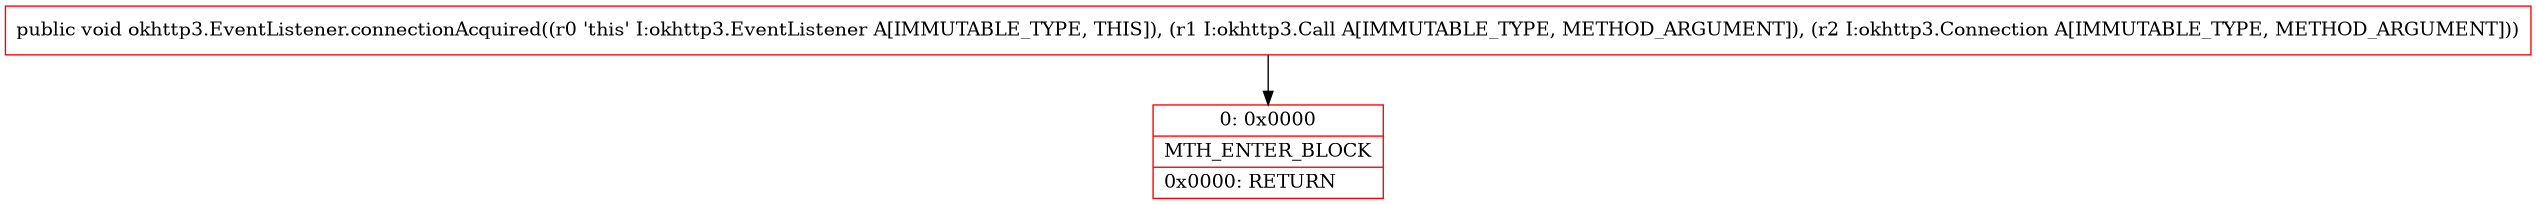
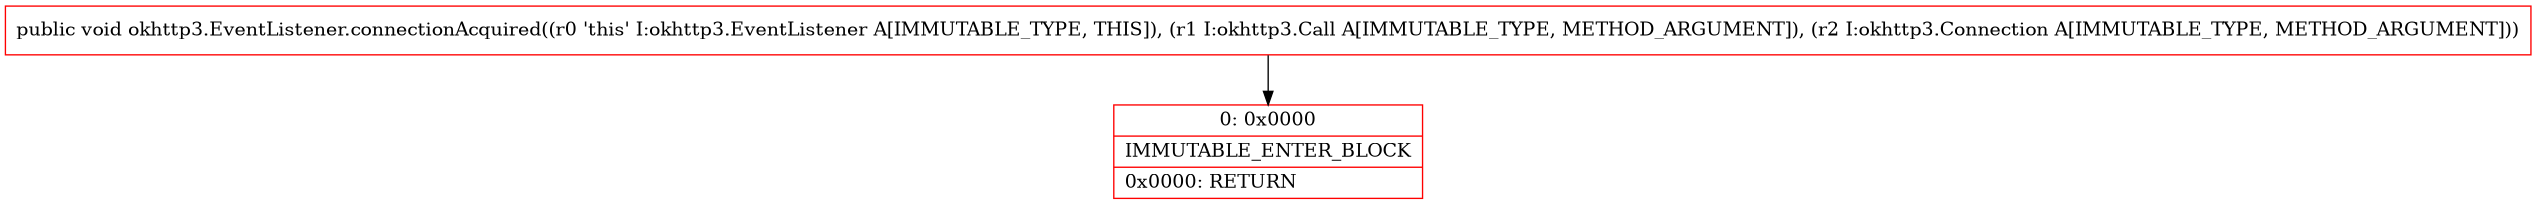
(1268, 151) -> (1268, 151)
